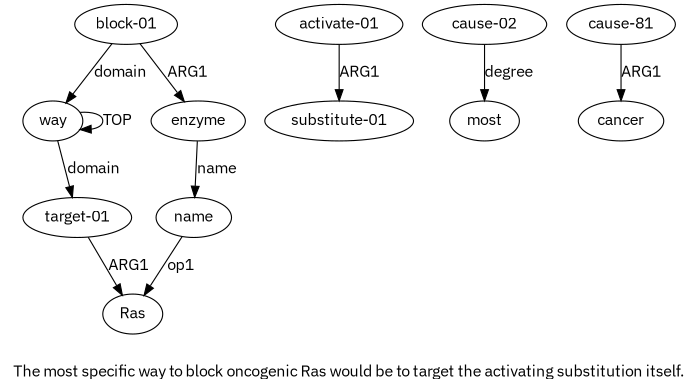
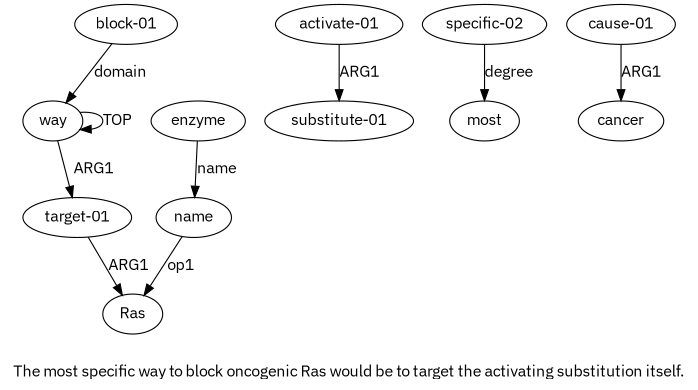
(485, 24) -> (485, 24)
(621, 24) -> (621, 24)
(159, 68) -> none
(94, 169) -> (94, 169)
